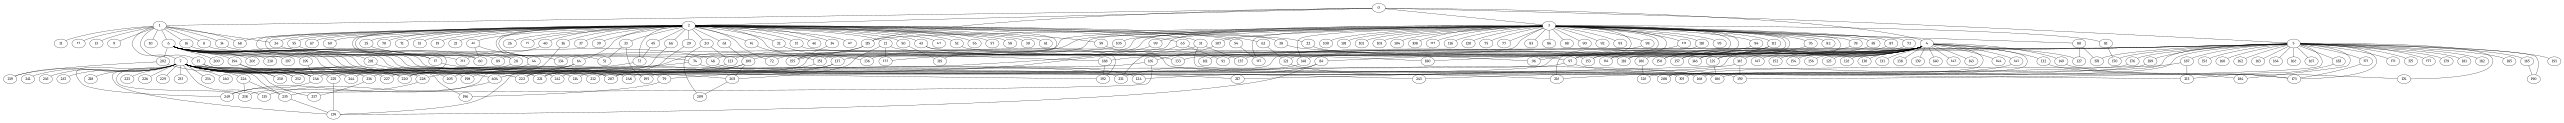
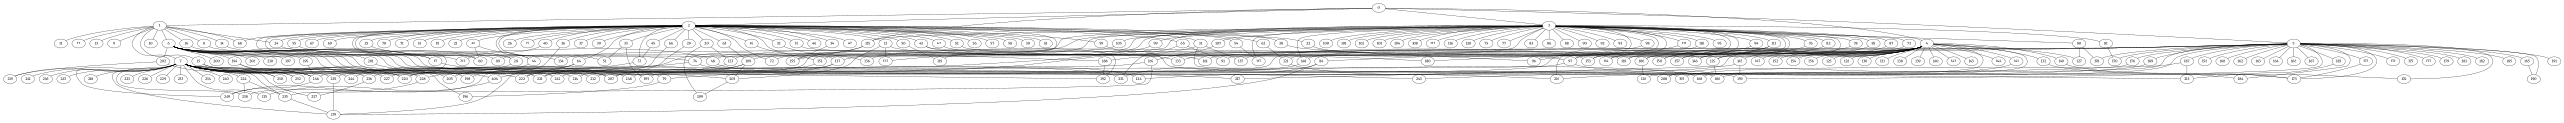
none -> (1735, 52)
none -> (1071, 54)
